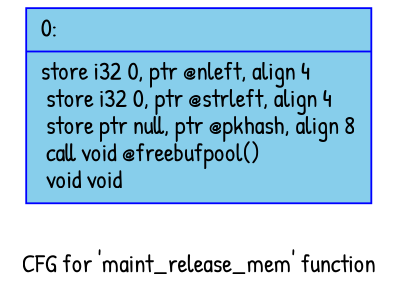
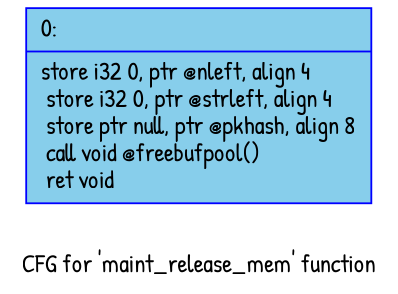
(82, 181) -> (78, 181)
